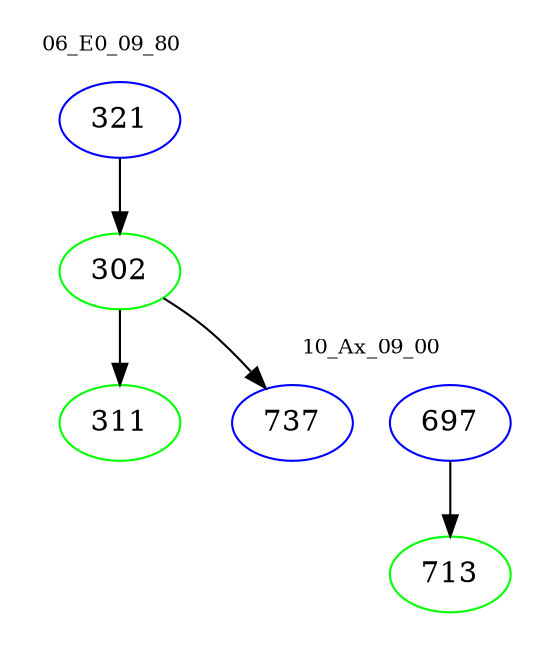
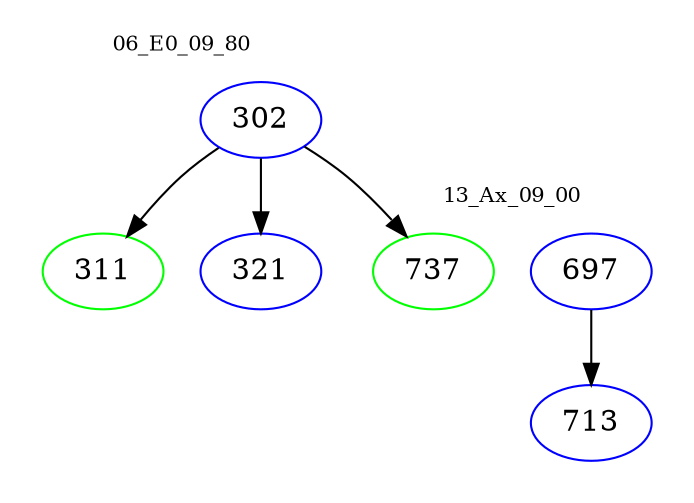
(120, 185) -> (261, 185)
(120, 271) -> (261, 120)
(371, 348) -> (512, 197)
(292, 423) -> (433, 271)
(450, 574) -> (591, 423)
